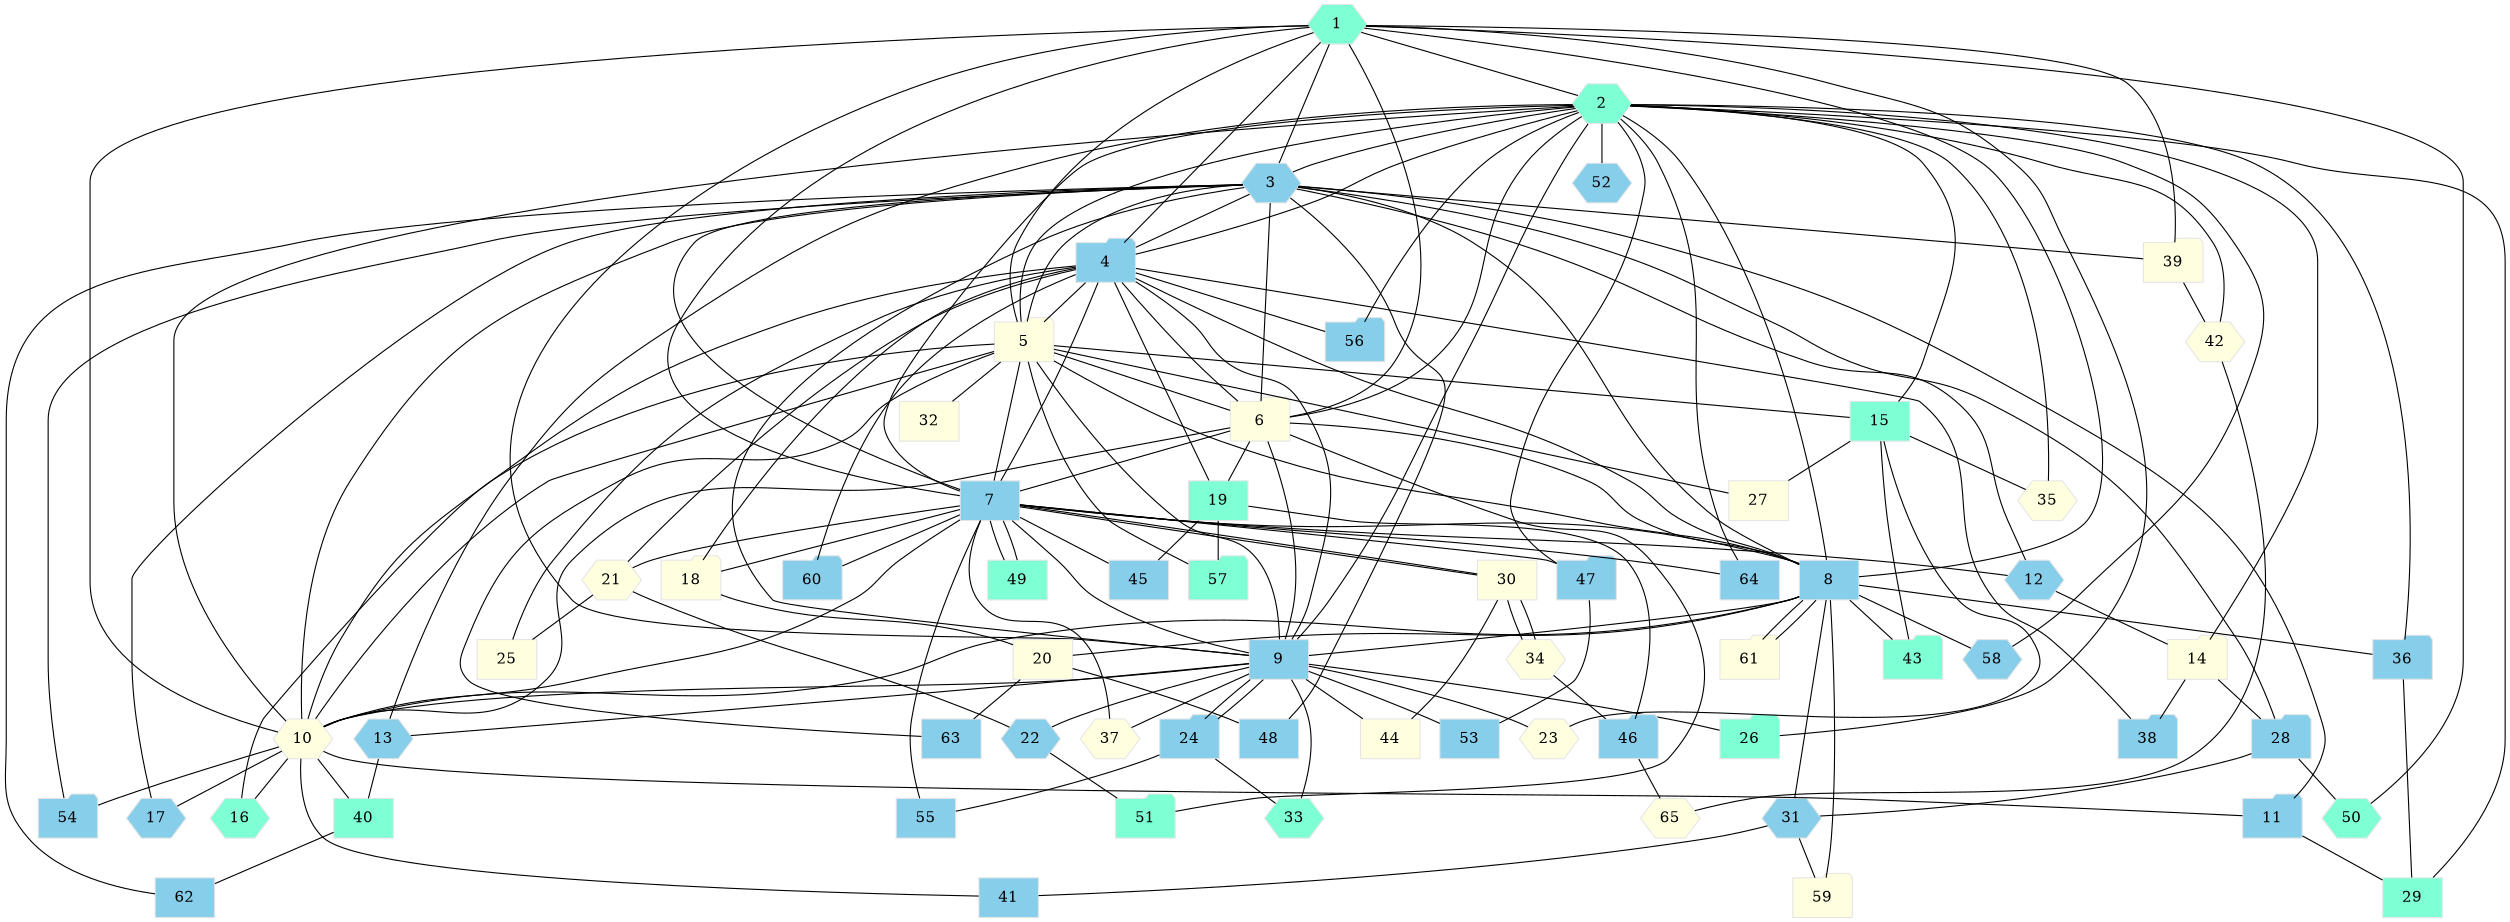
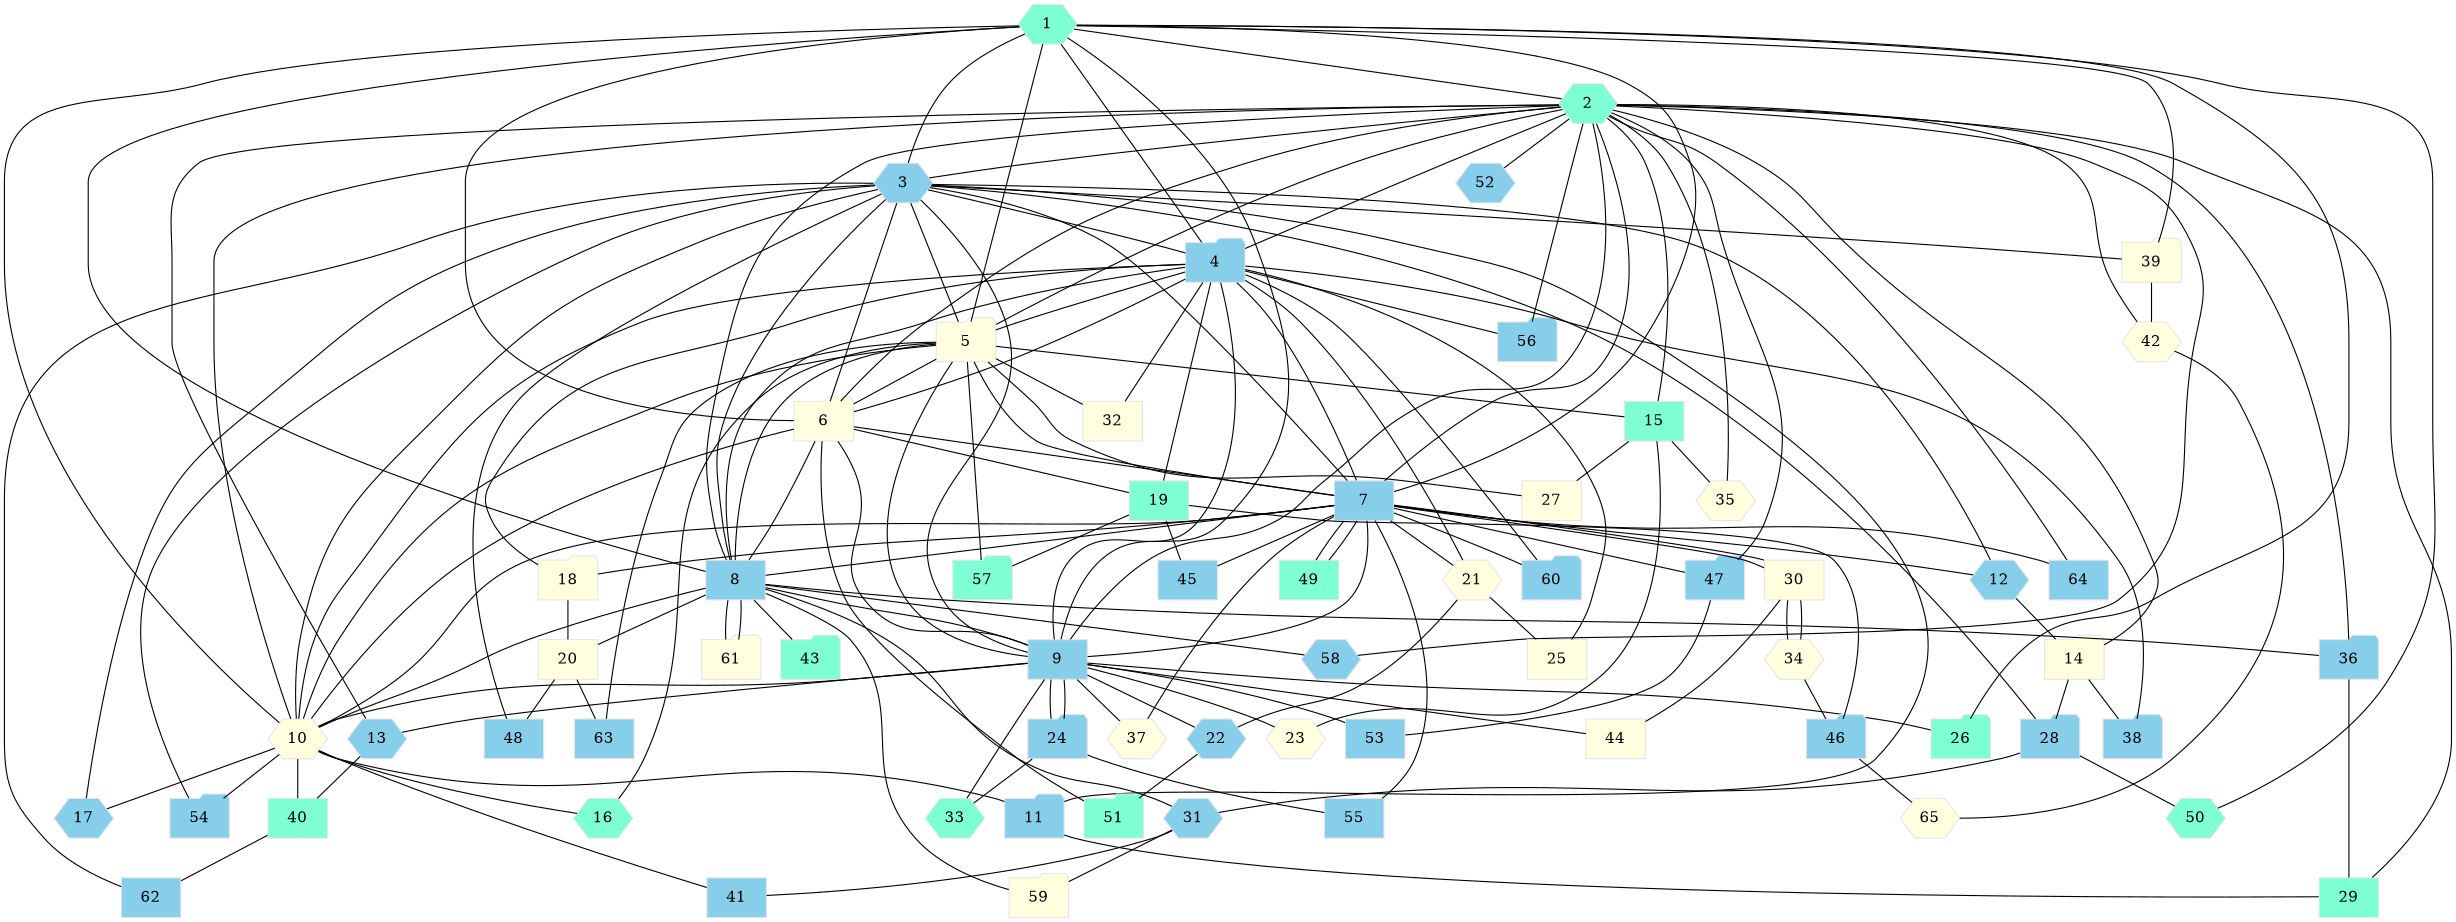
none -> (1164, 342)
(1891, 541) -> none
